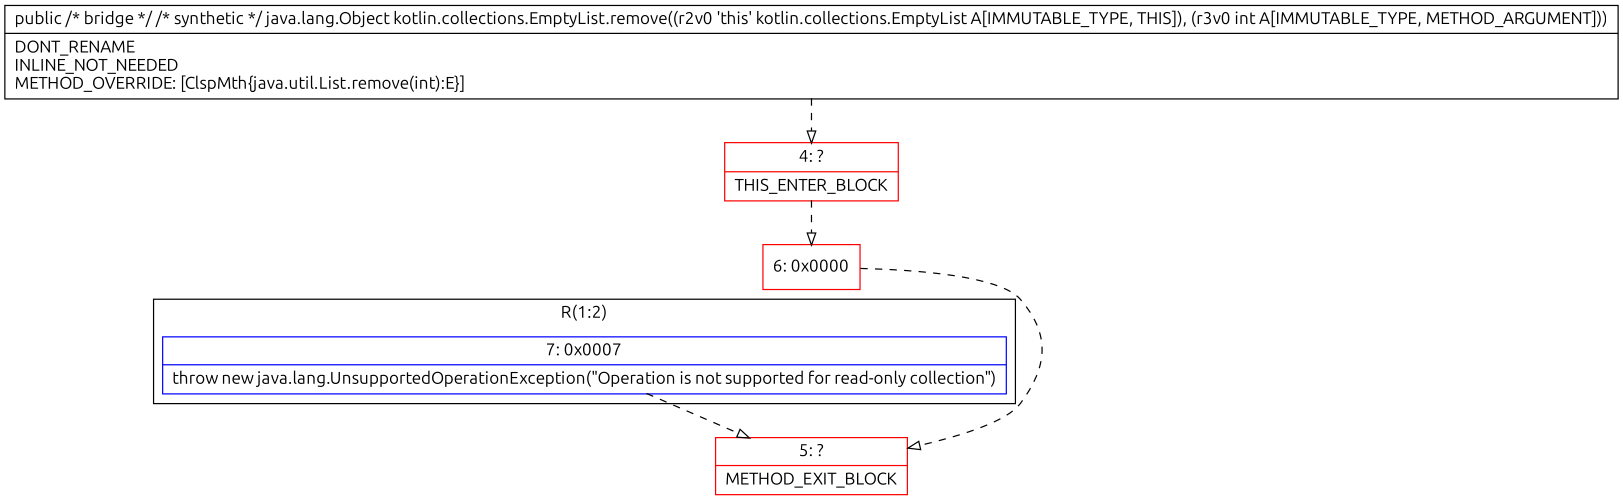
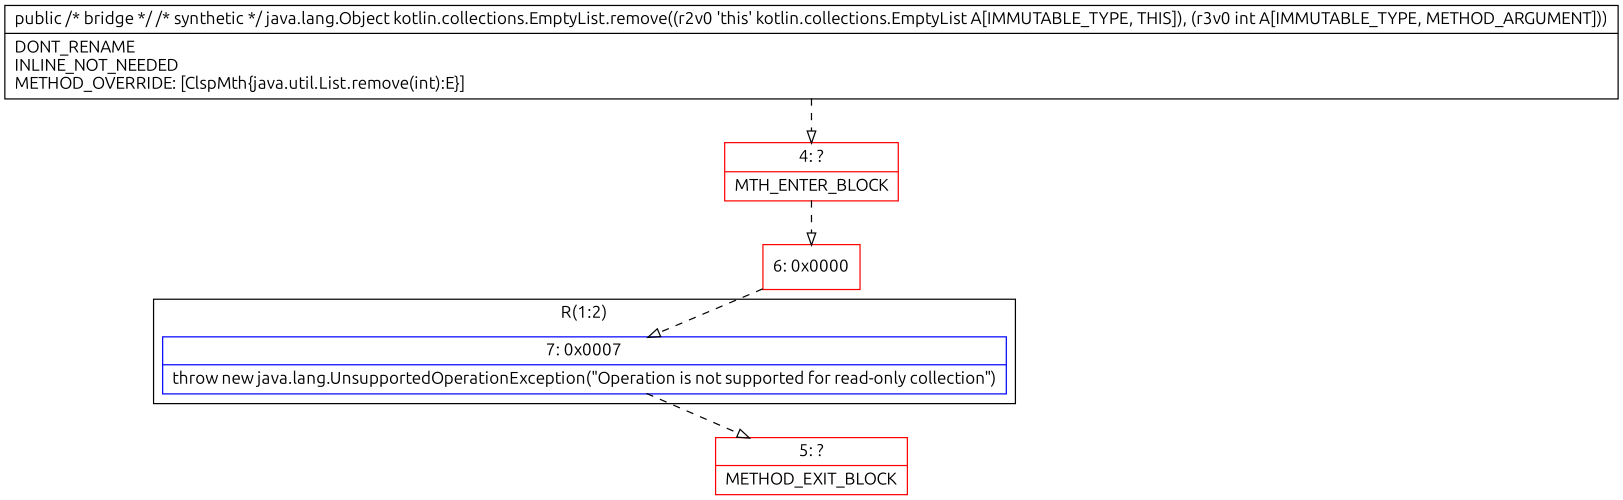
(811, 186) -> (811, 186)
(1036, 324) -> (711, 311)
